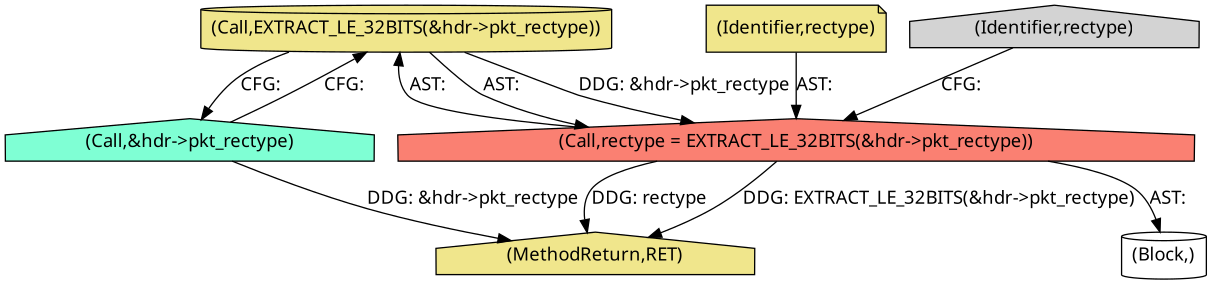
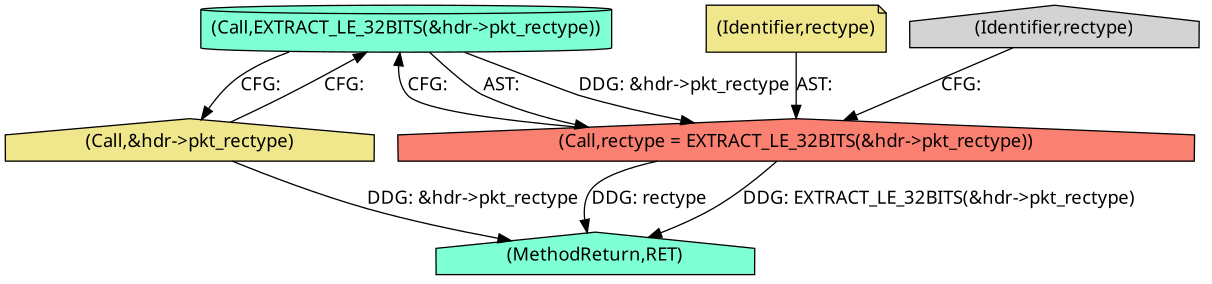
(406, 29) -> (406, 29)
(430, 85) -> (430, 85)
(190, 142) -> (190, 142)
(595, 256) -> (595, 256)
(1164, 256) -> none
